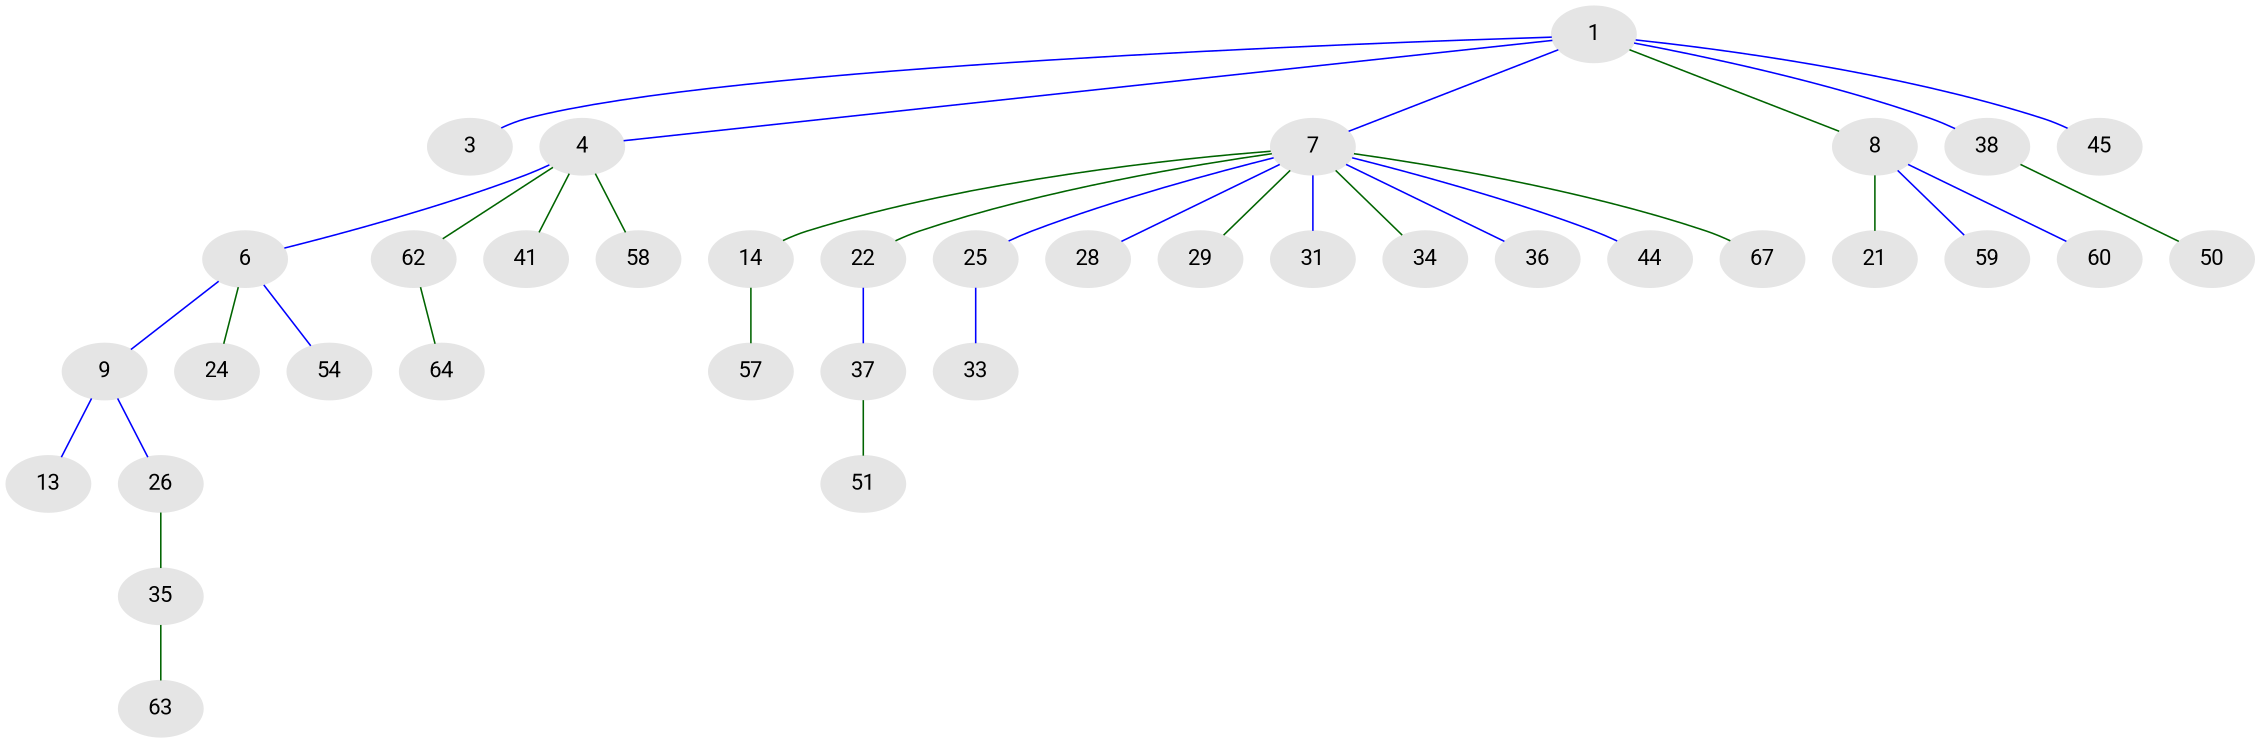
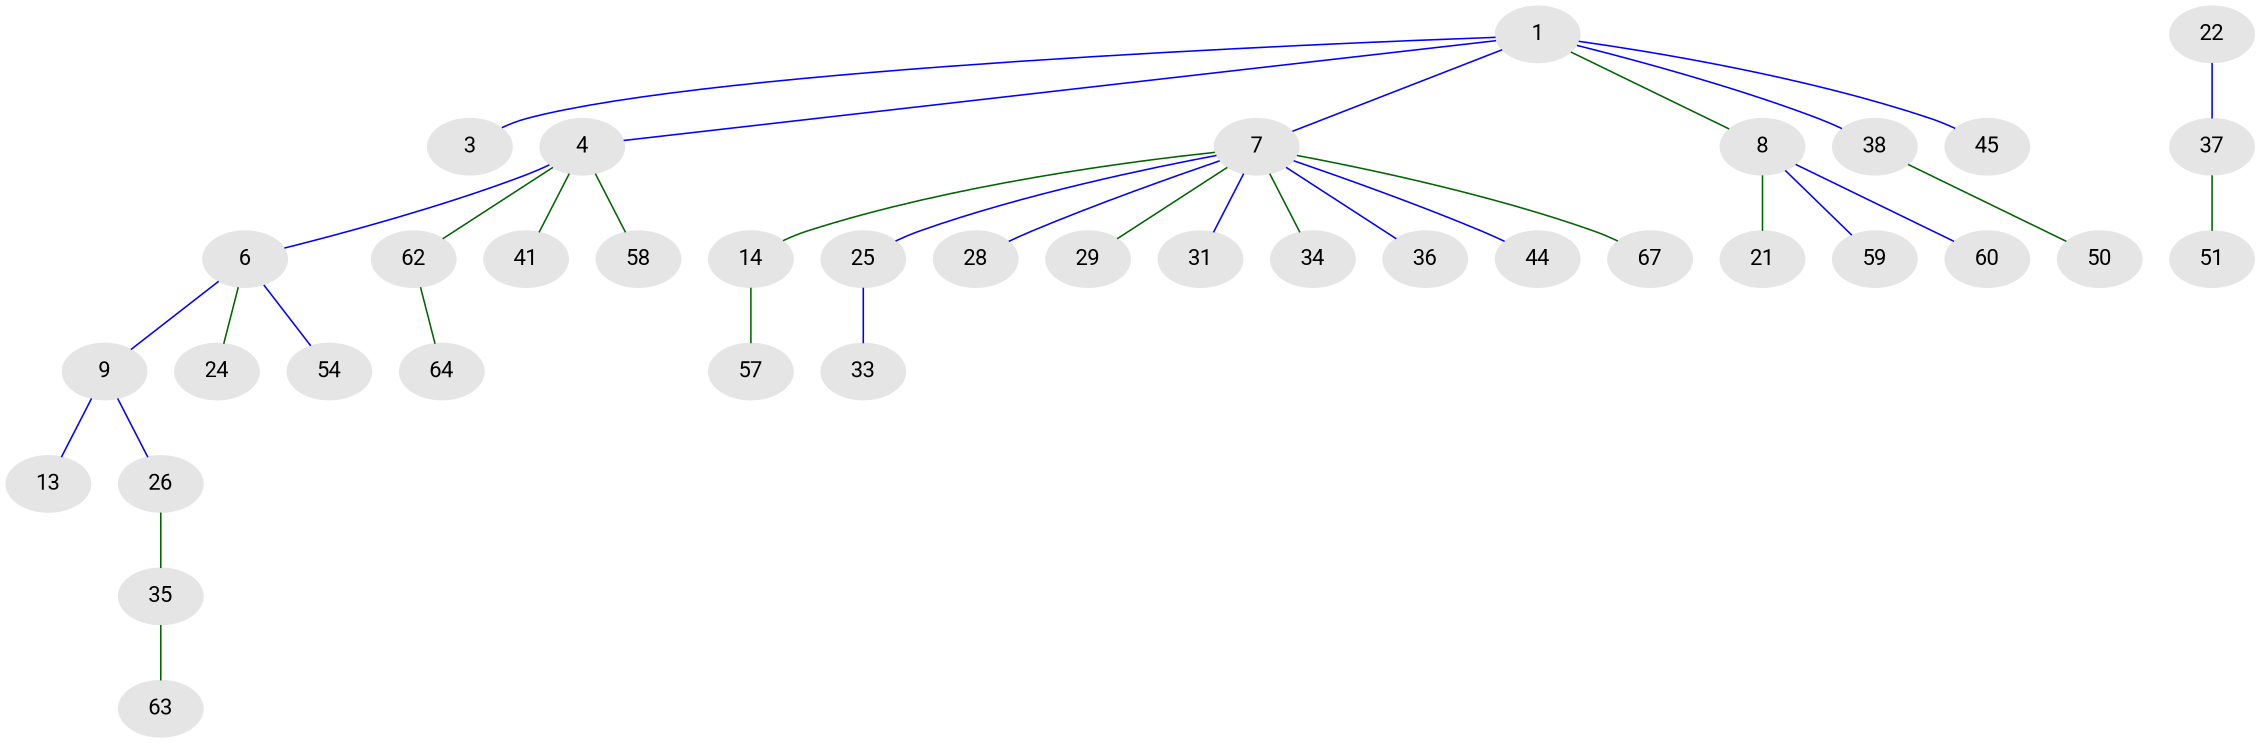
(1081, 188) -> none
